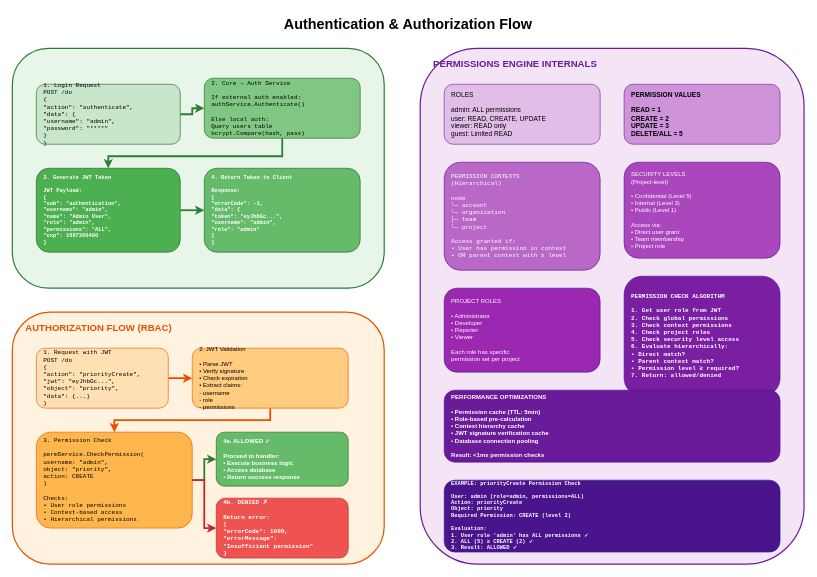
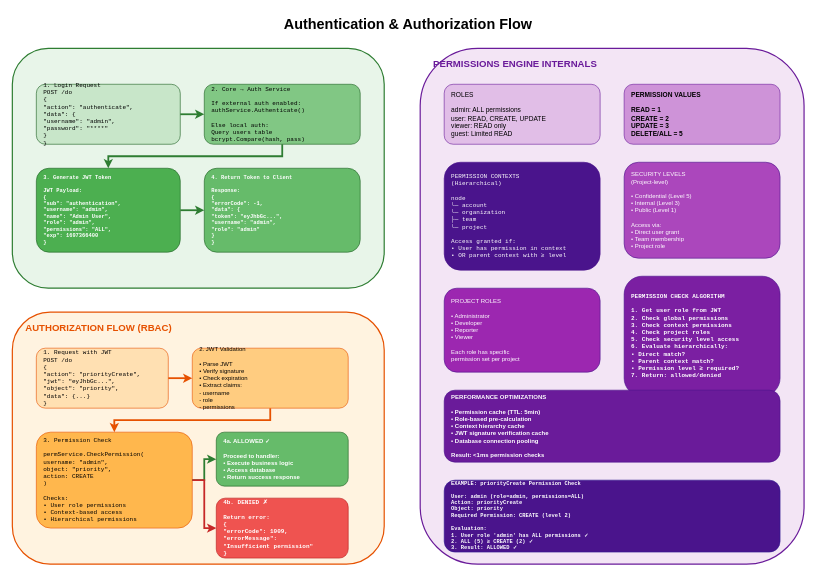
(282, 108) -> (282, 114)
(522, 216) -> (522, 216)
